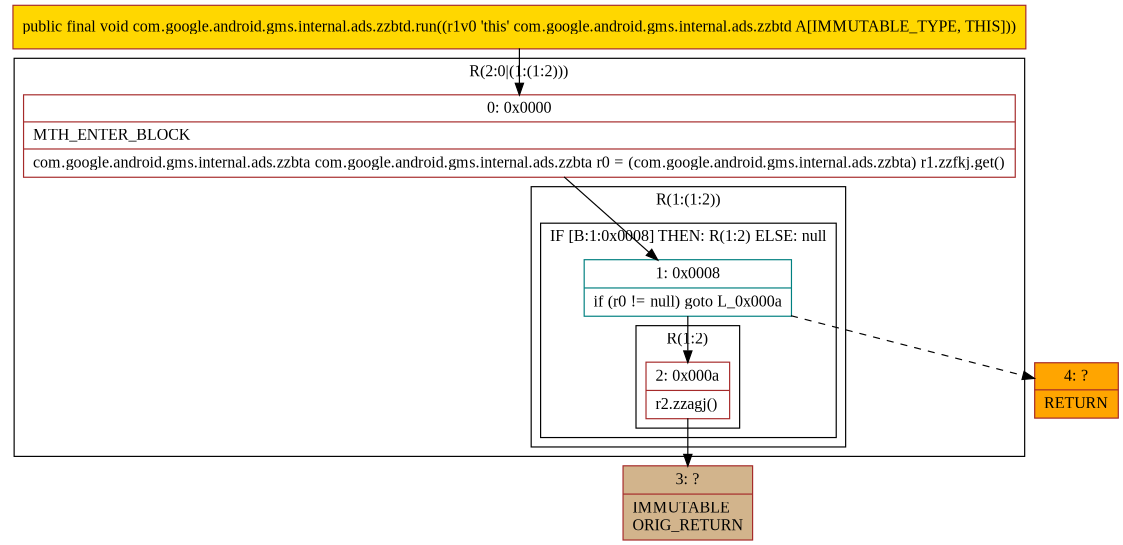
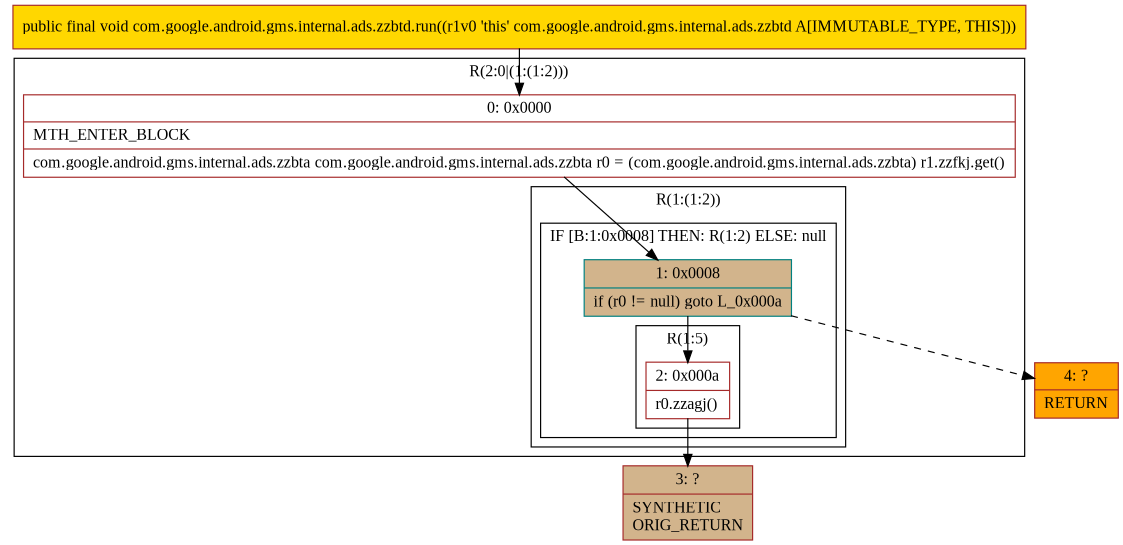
(688, 288) -> (688, 288)
(688, 339) -> (688, 339)
(687, 404) -> (687, 404)
(681, 508) -> (677, 508)
